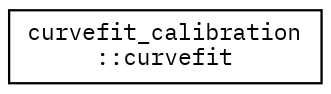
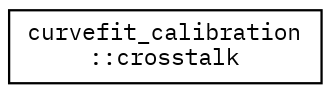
(165, 47) -> (165, 47)
